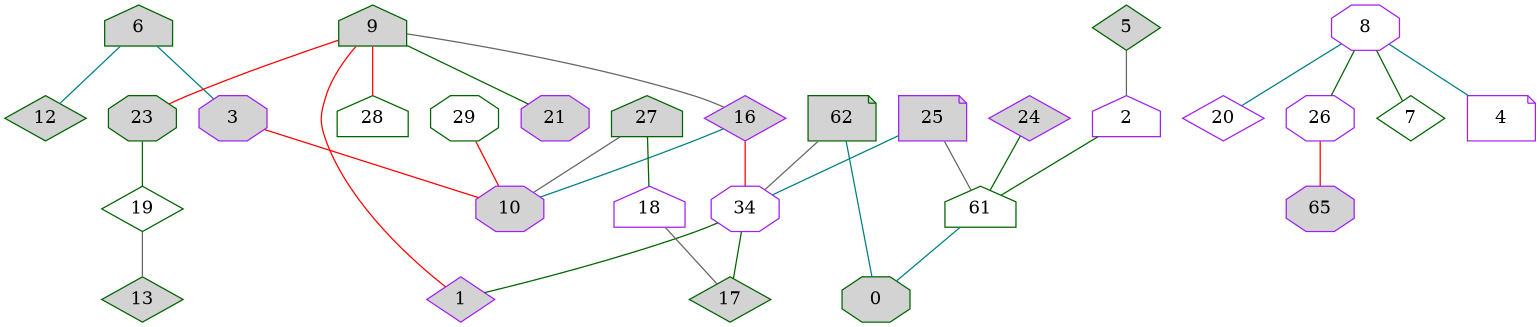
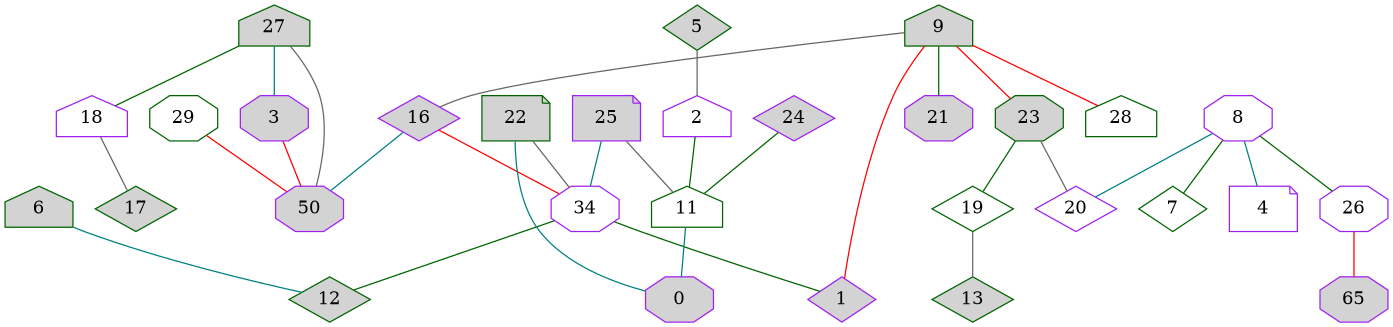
(186, 73) -> (274, 71)
(842, 118) -> (516, 118)
none -> (1054, 166)
(510, 209) -> (310, 209)
(980, 209) -> (687, 209)
(737, 255) -> (454, 255)
(876, 299) -> (680, 299)
